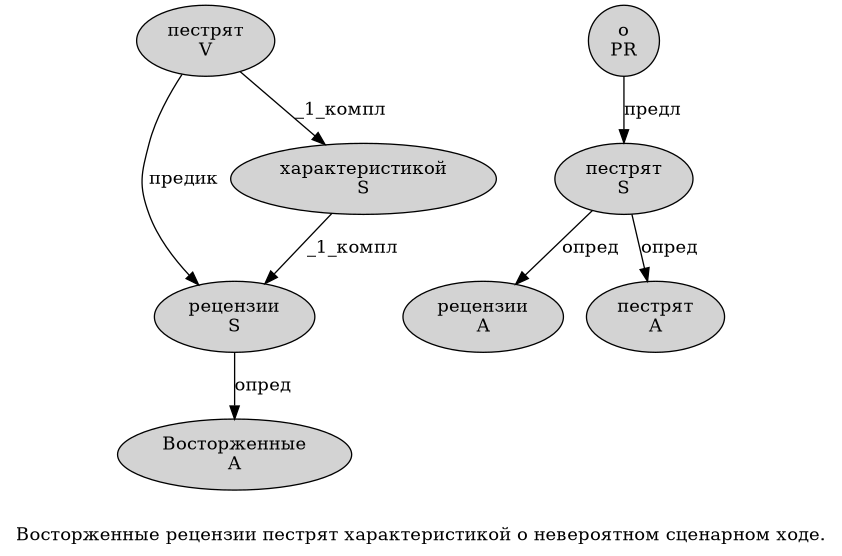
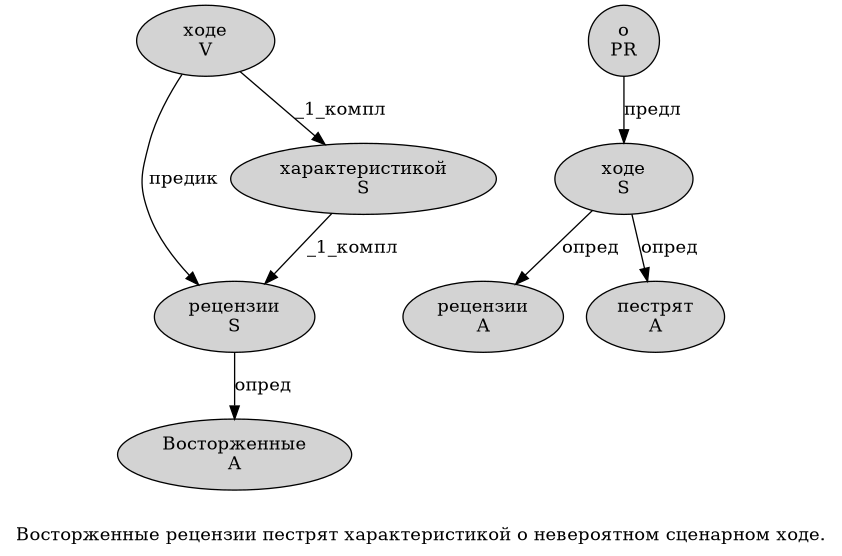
(206, 41) -> (206, 41)
(624, 179) -> (624, 179)
